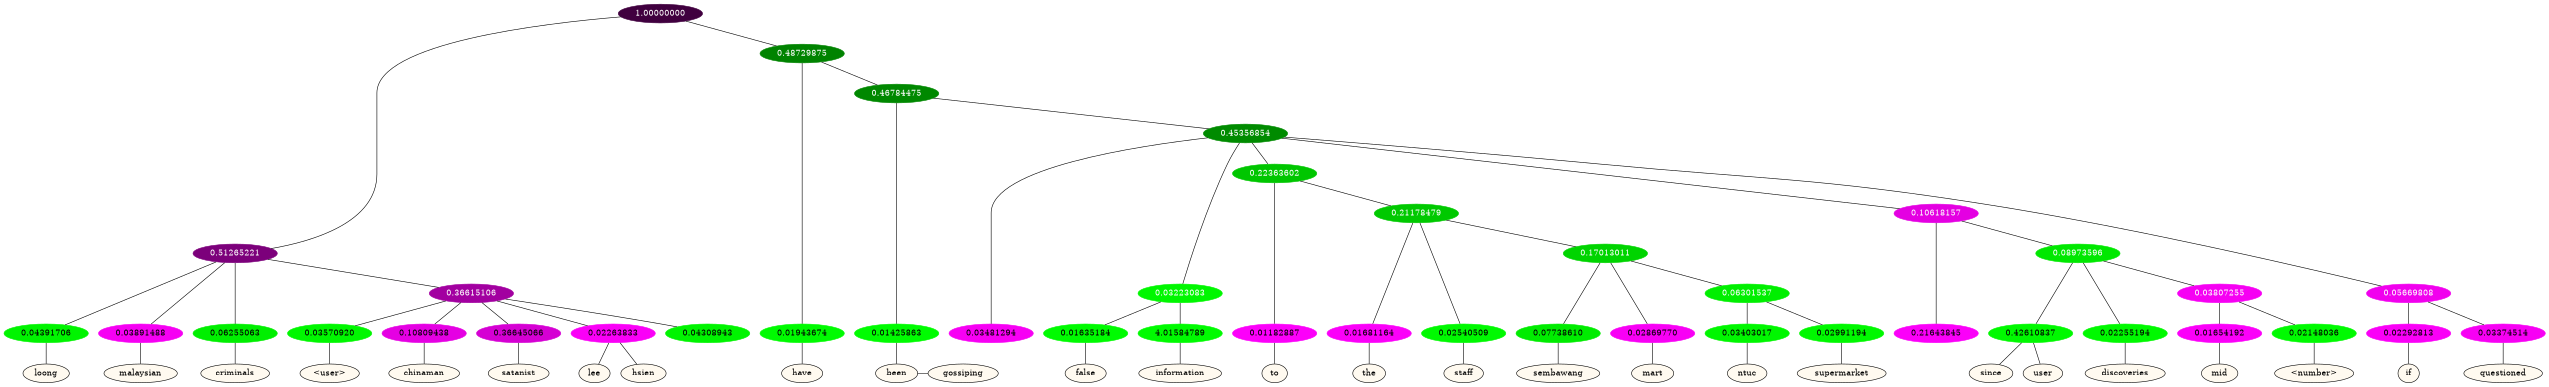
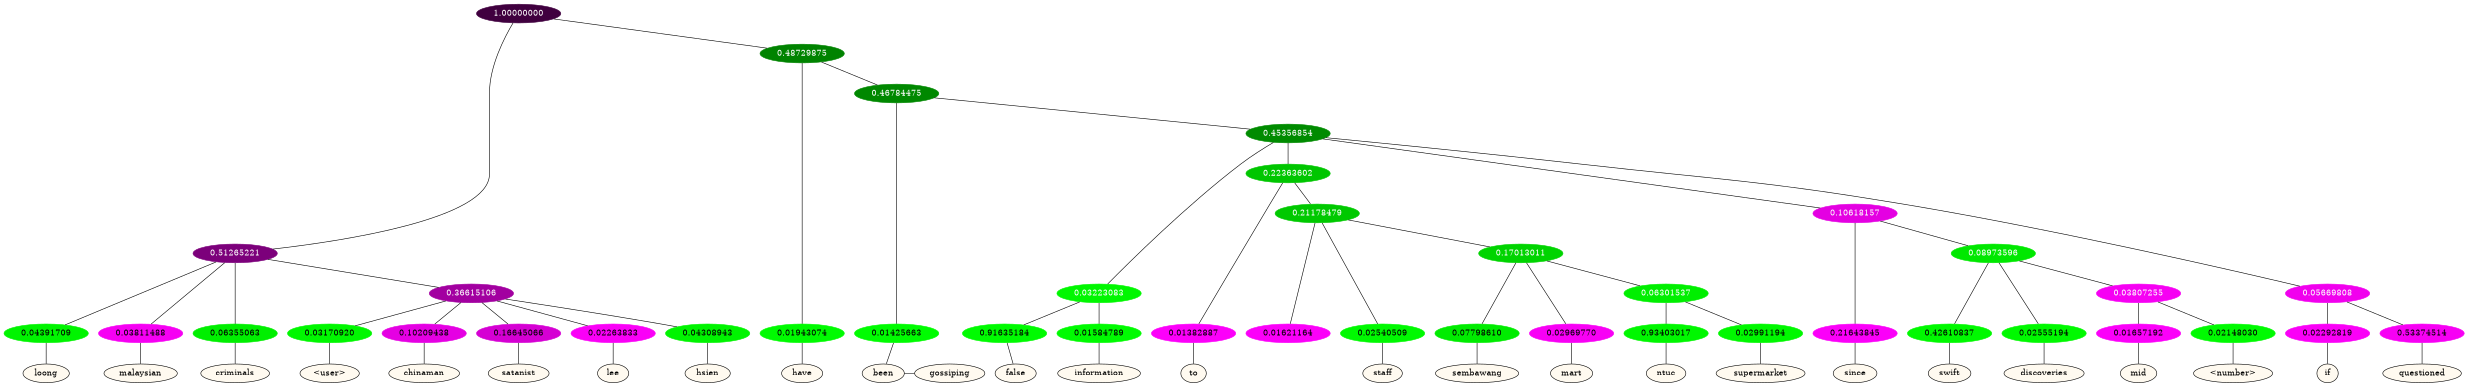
(46, 333) -> (46, 333)
(141, 333) -> (141, 333)
(235, 333) -> (235, 333)
(330, 333) -> (330, 333)
(424, 333) -> (424, 333)
(519, 333) -> (519, 333)
(802, 333) -> (802, 333)
(897, 333) -> (897, 333)
(991, 333) -> none
(1086, 333) -> (1005, 333)
(1180, 333) -> (1099, 333)
(1275, 333) -> (1194, 333)
(1369, 333) -> (1288, 333)
(1558, 333) -> (1477, 333)
(1653, 333) -> (1572, 333)
(1747, 333) -> (1666, 333)
(2125, 333) -> (2044, 333)
(2220, 333) -> (2139, 333)
(2314, 333) -> (2233, 333)
(2409, 333) -> (2328, 333)
(2503, 333) -> (2422, 333)
(628, 353) -> (708, 353)
(2011, 354) -> (1855, 353)
(1369, 373) -> none
(2043, 373) -> (1950, 373)
